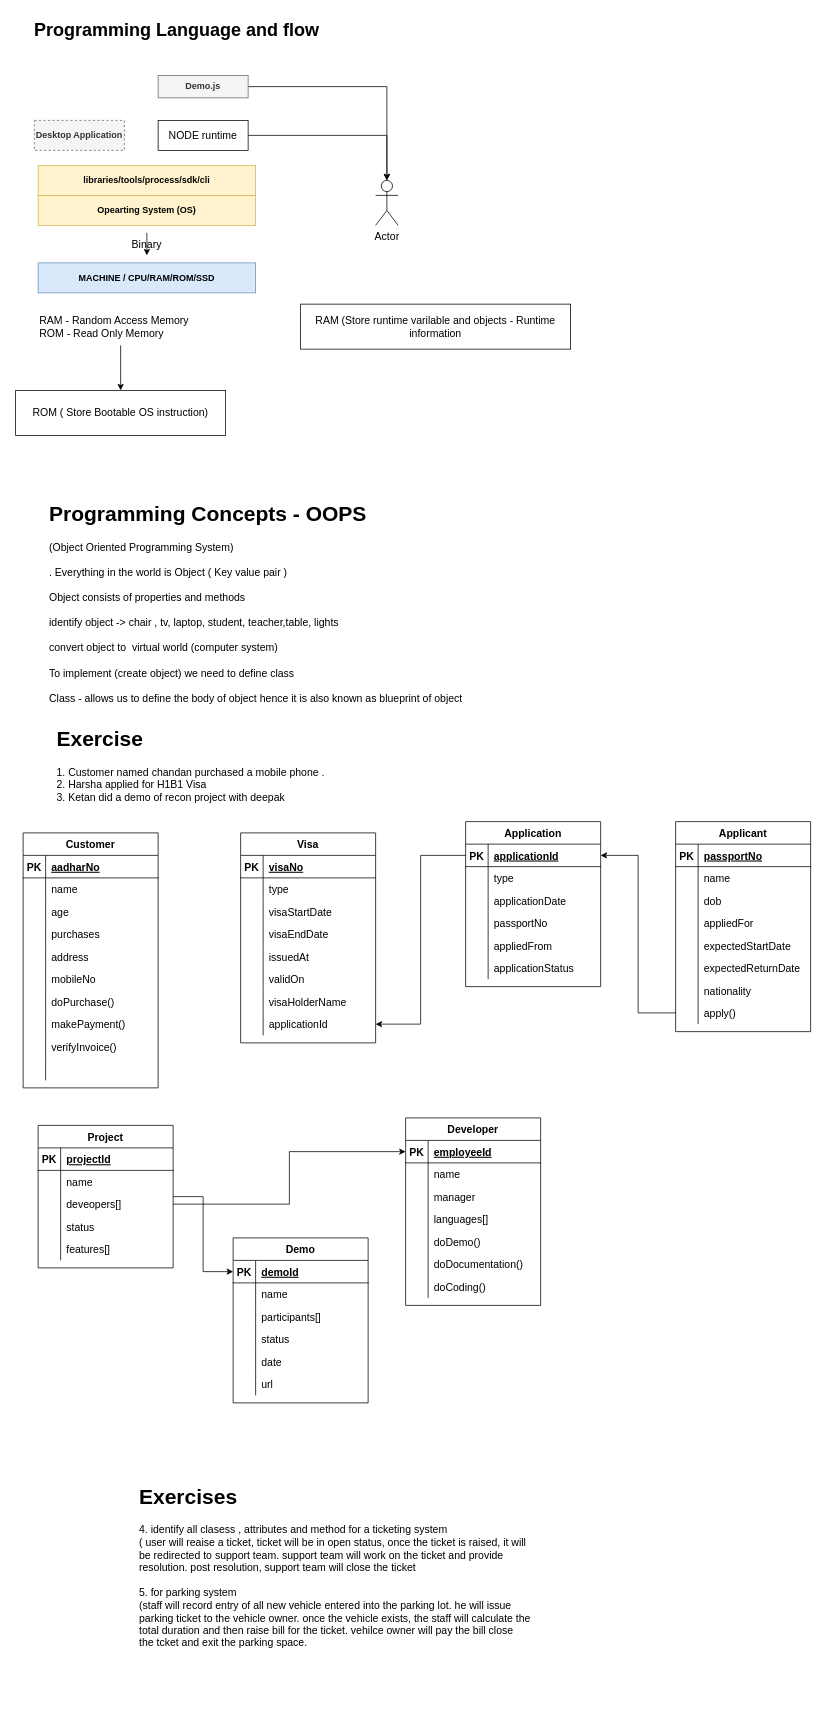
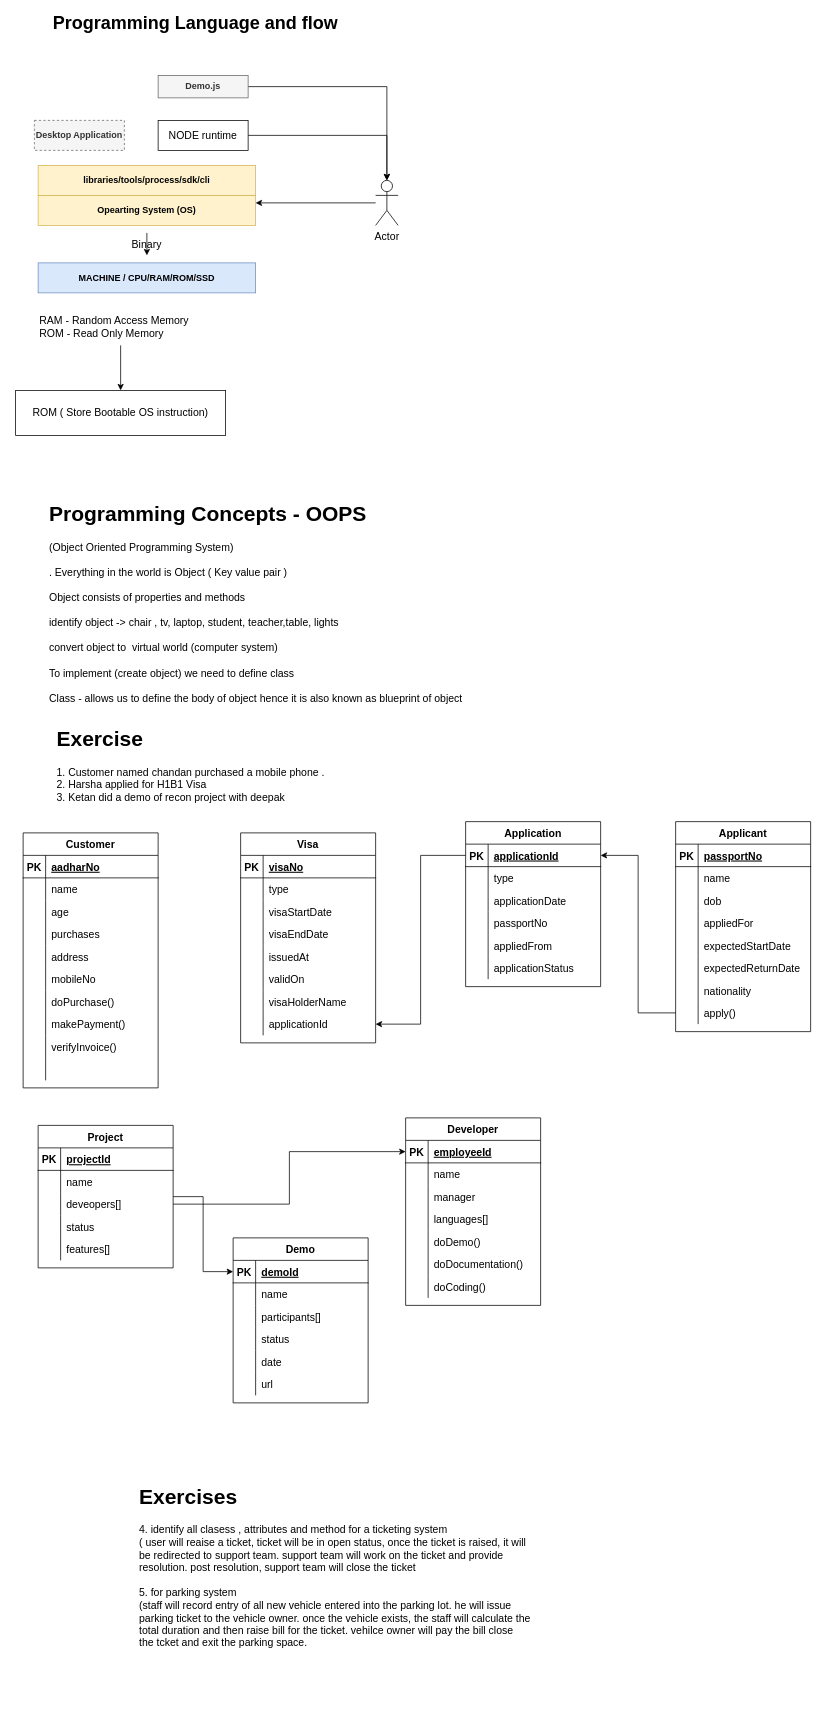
(237, 34) -> (255, 27)
none -> (262, 203)
(435, 327) -> none
